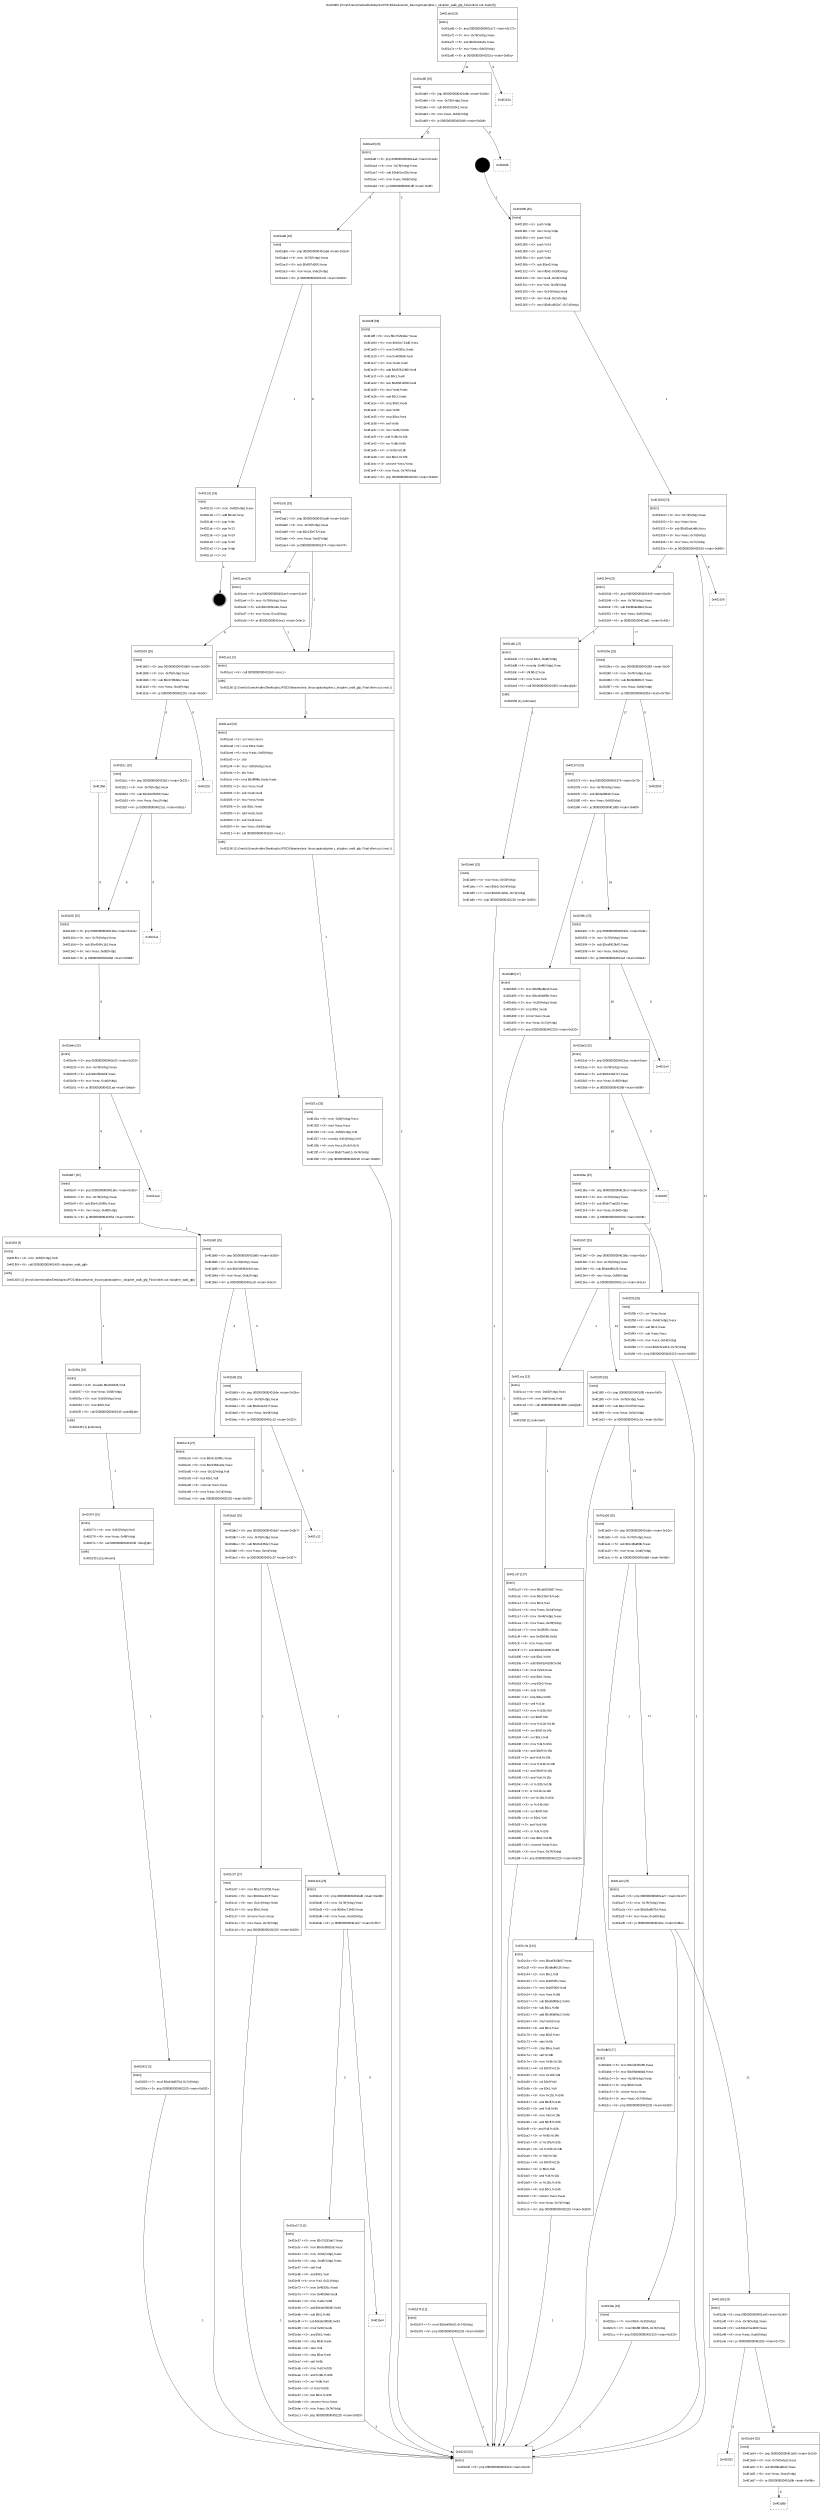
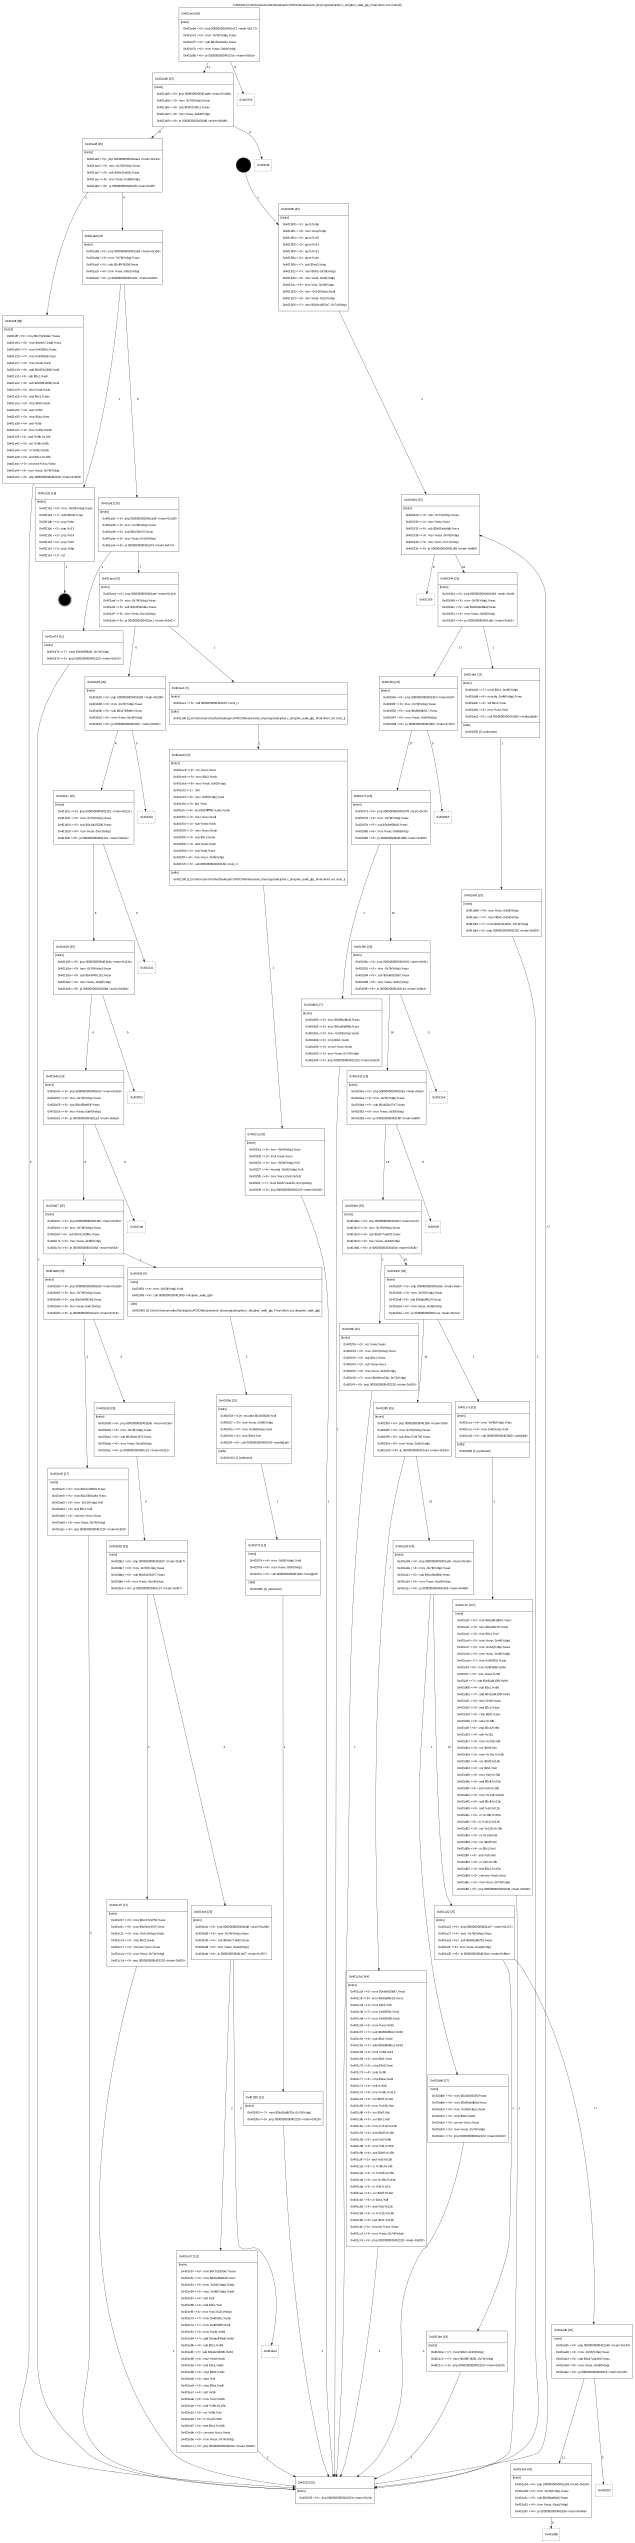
(312, 600) -> (91, 588)
(99, 850) -> (118, 1042)
(314, 1537) -> none
